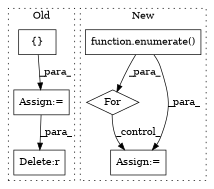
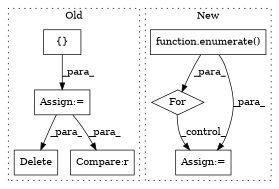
none -> (36, 163)
(39, 163) -> (102, 163)
